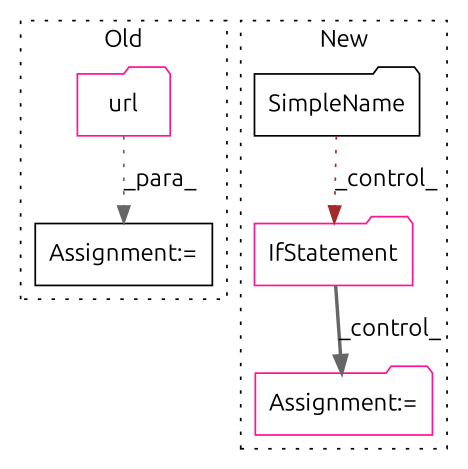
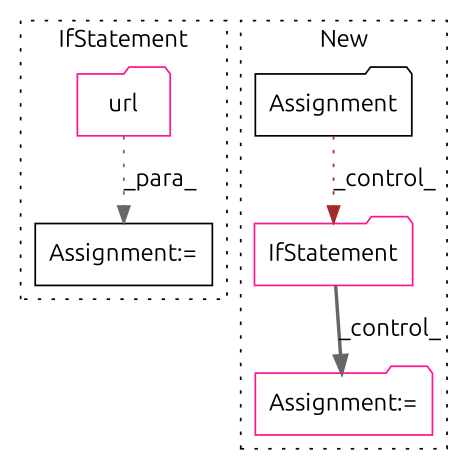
(124, 40) -> (124, 40)
(337, 105) -> (334, 105)
